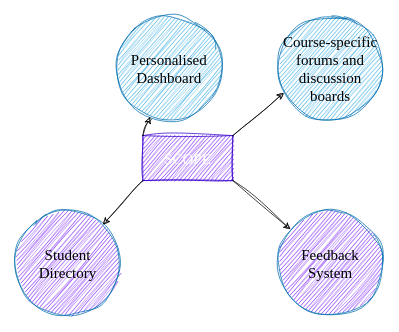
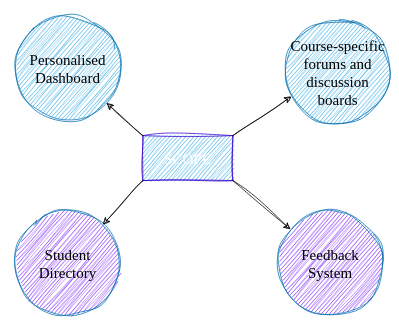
(169, 68) -> (68, 68)
(330, 68) -> (338, 72)
(188, 158) -> (188, 158)
